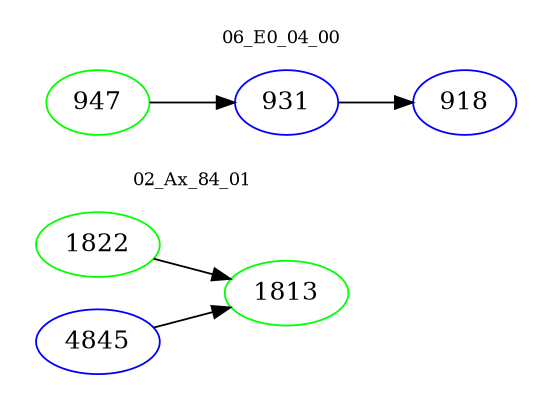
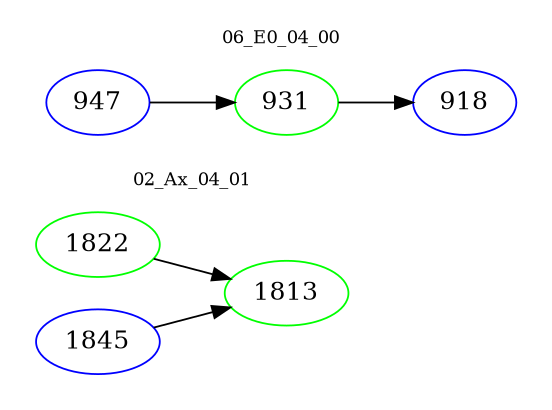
(98, 103) -> (98, 103)
(287, 103) -> (287, 103)
(192, 181) -> (192, 181)
(98, 342) -> (98, 342)
